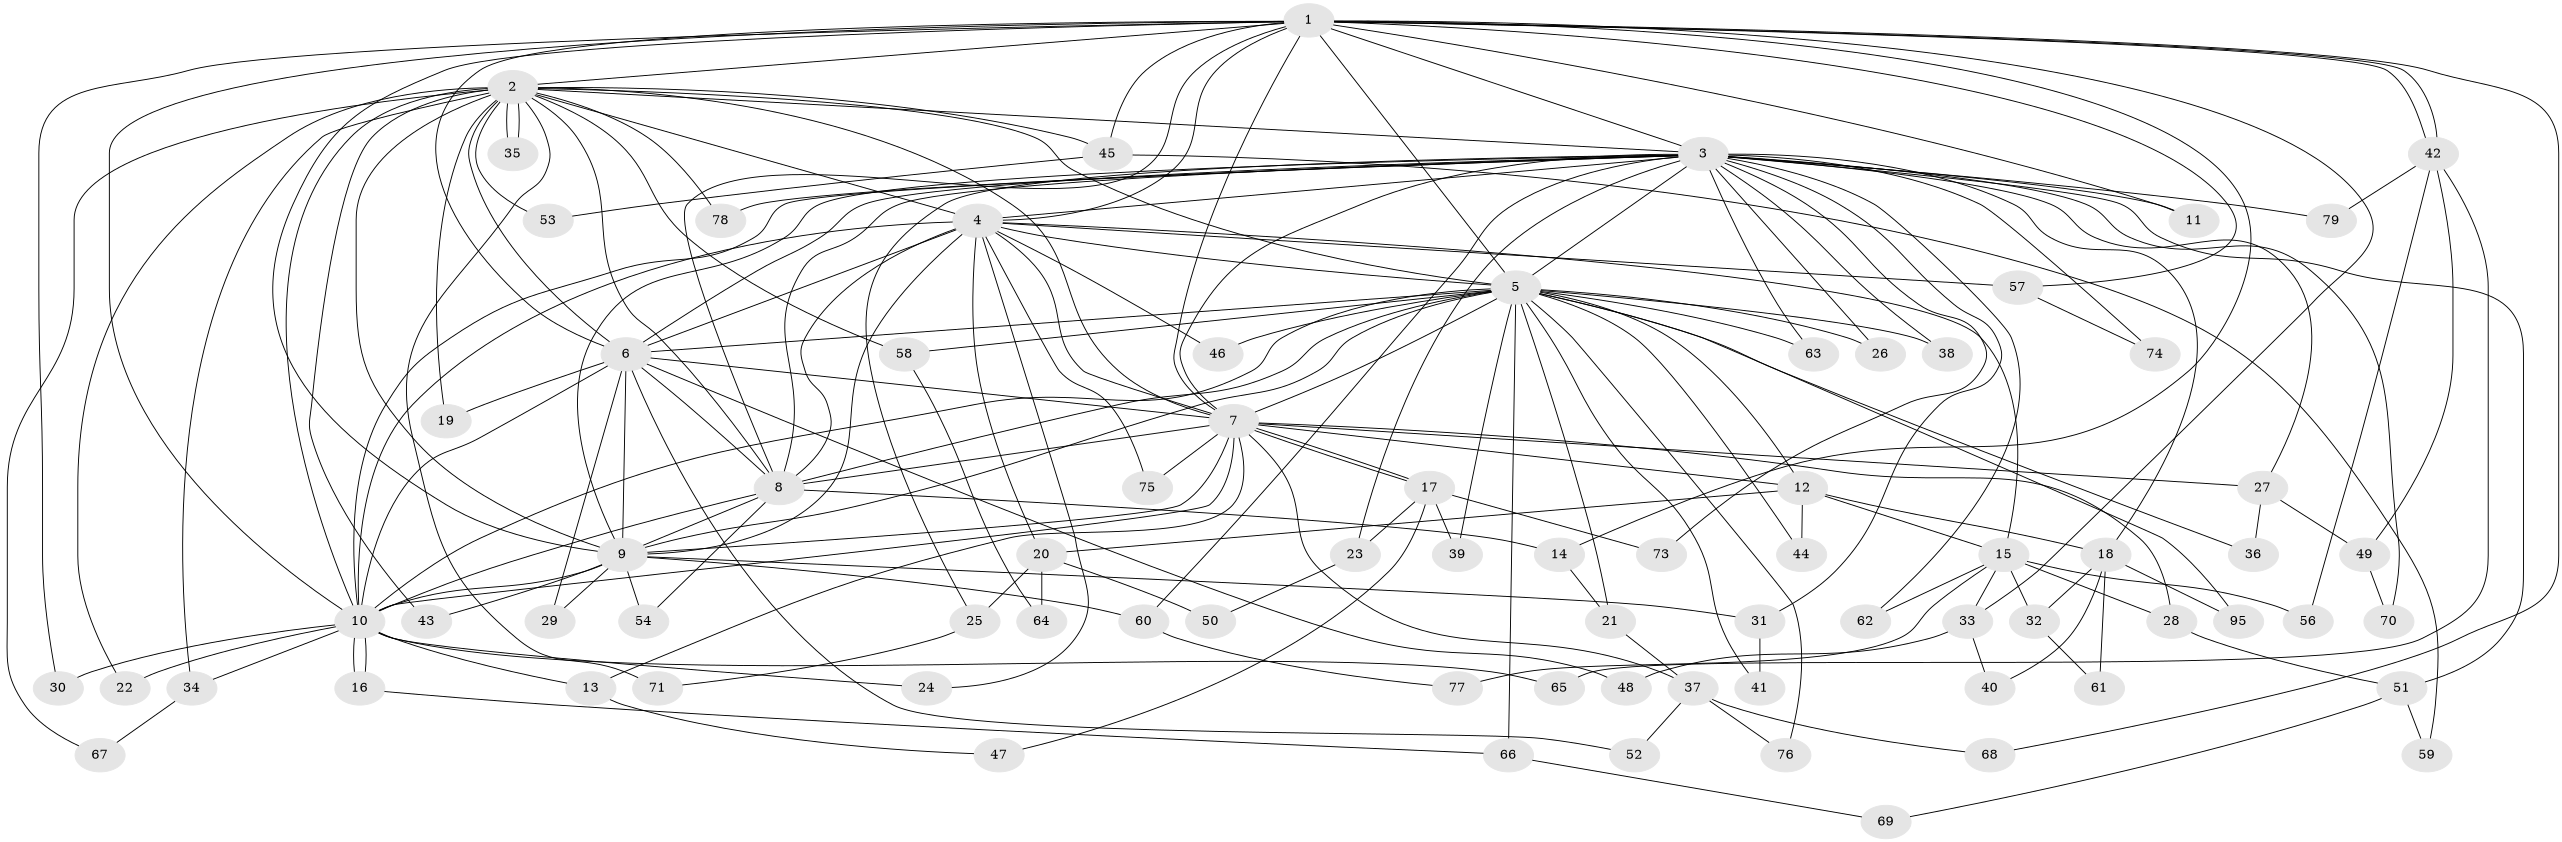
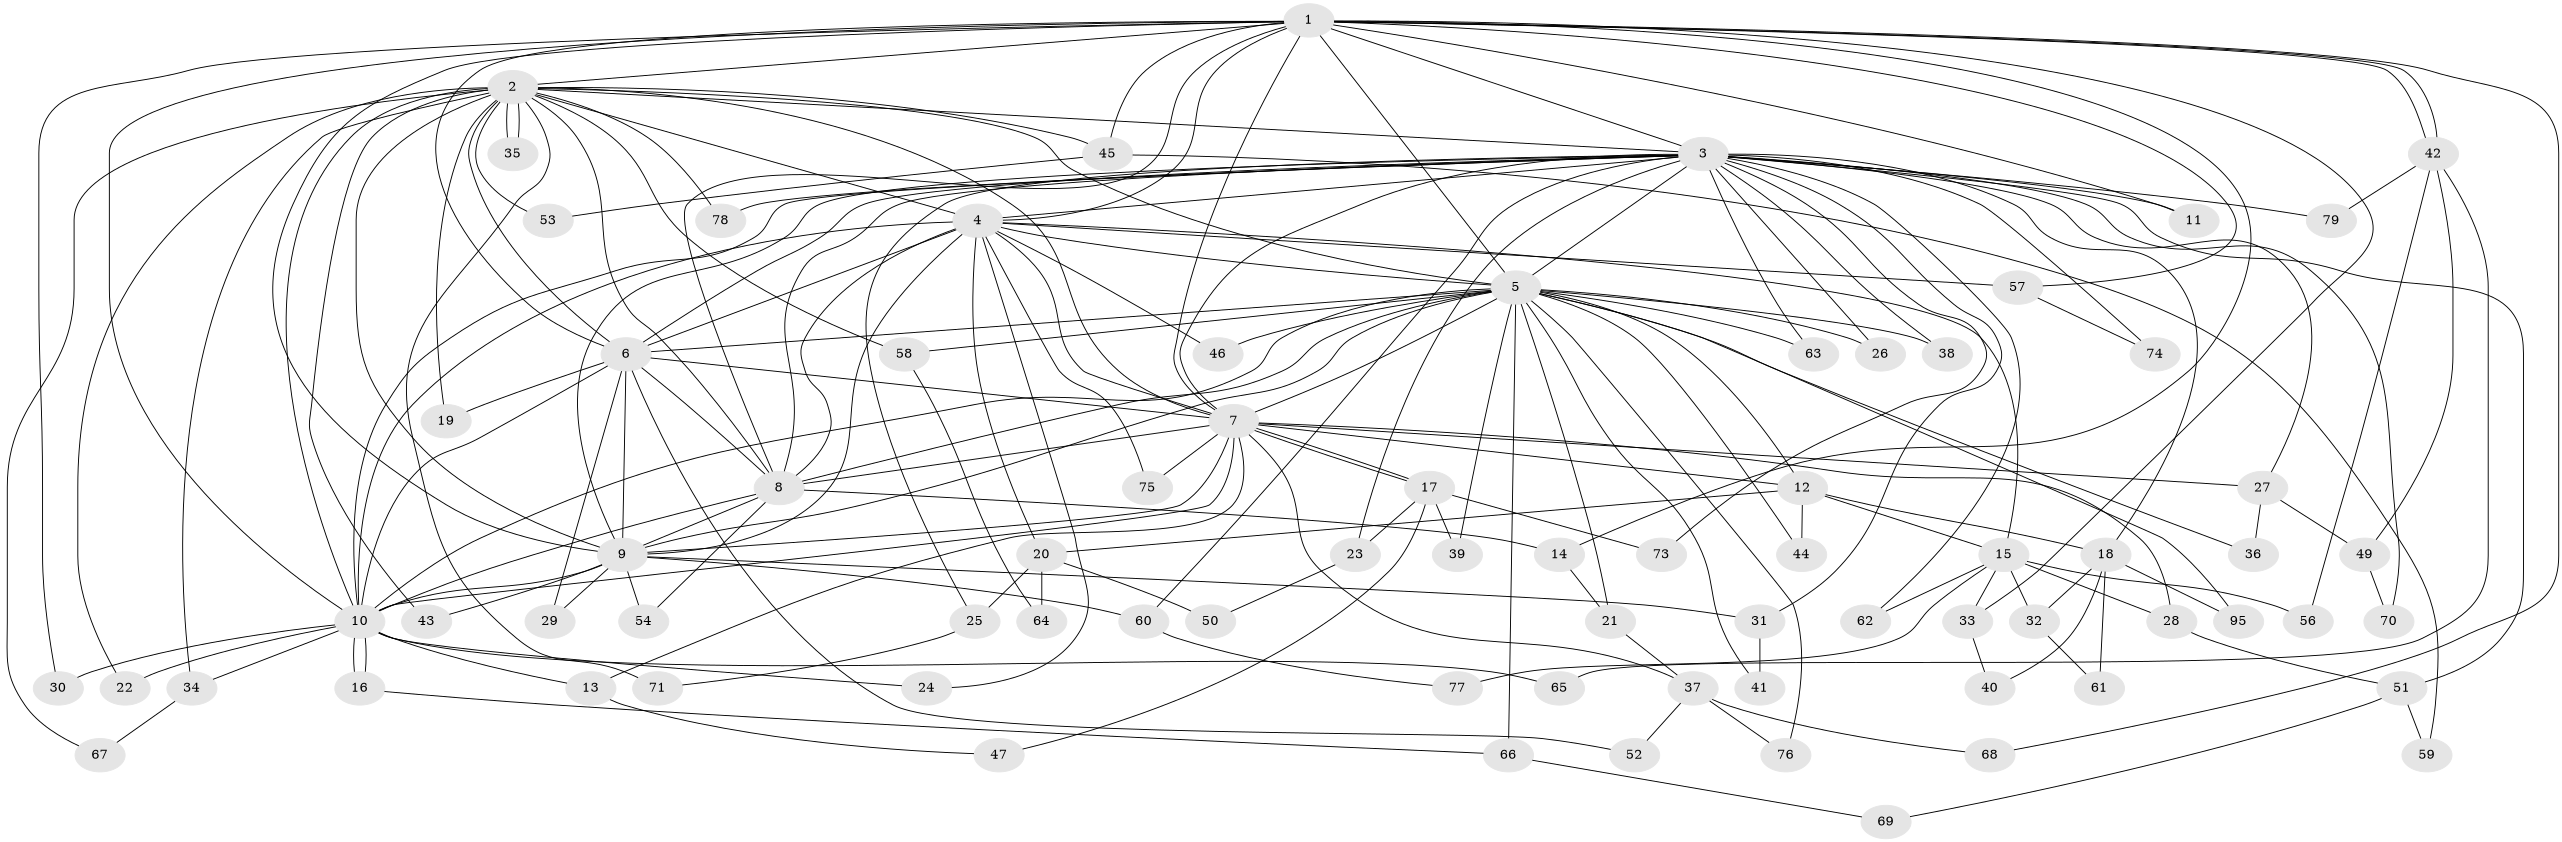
(1626, 688) -> none
